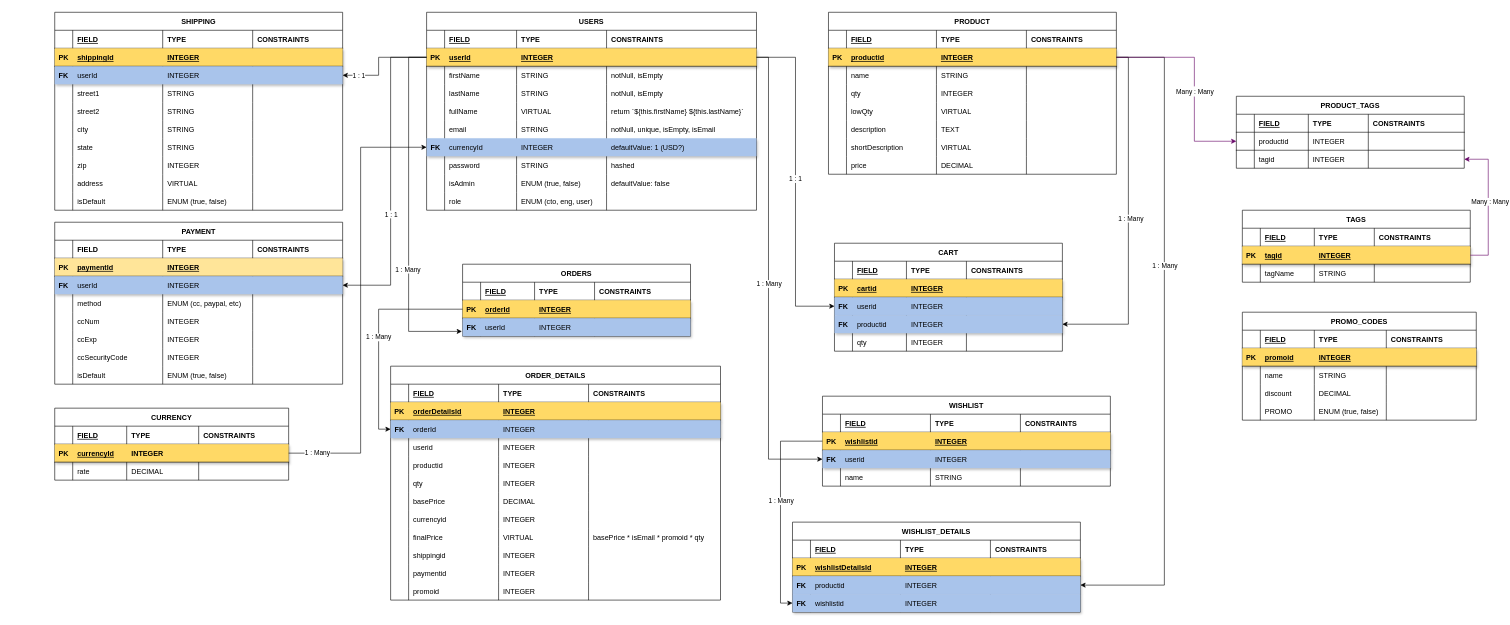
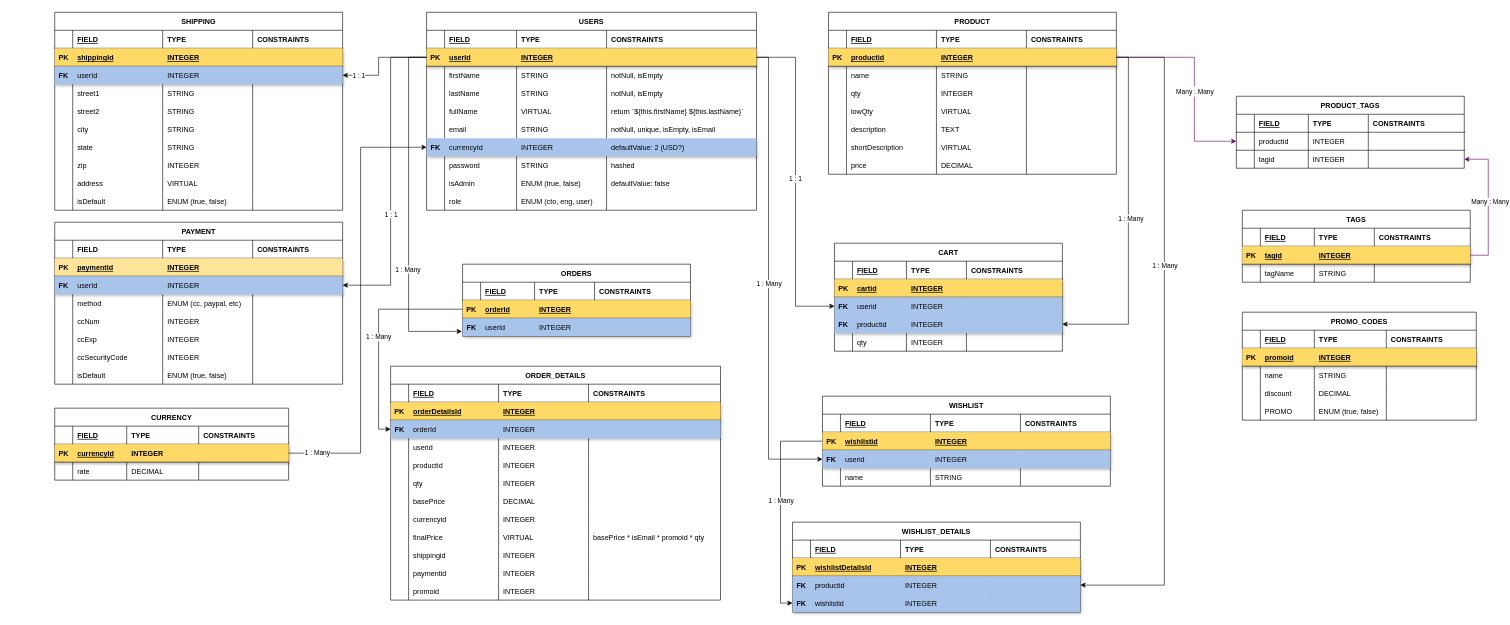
(650, 148) -> (650, 148)
